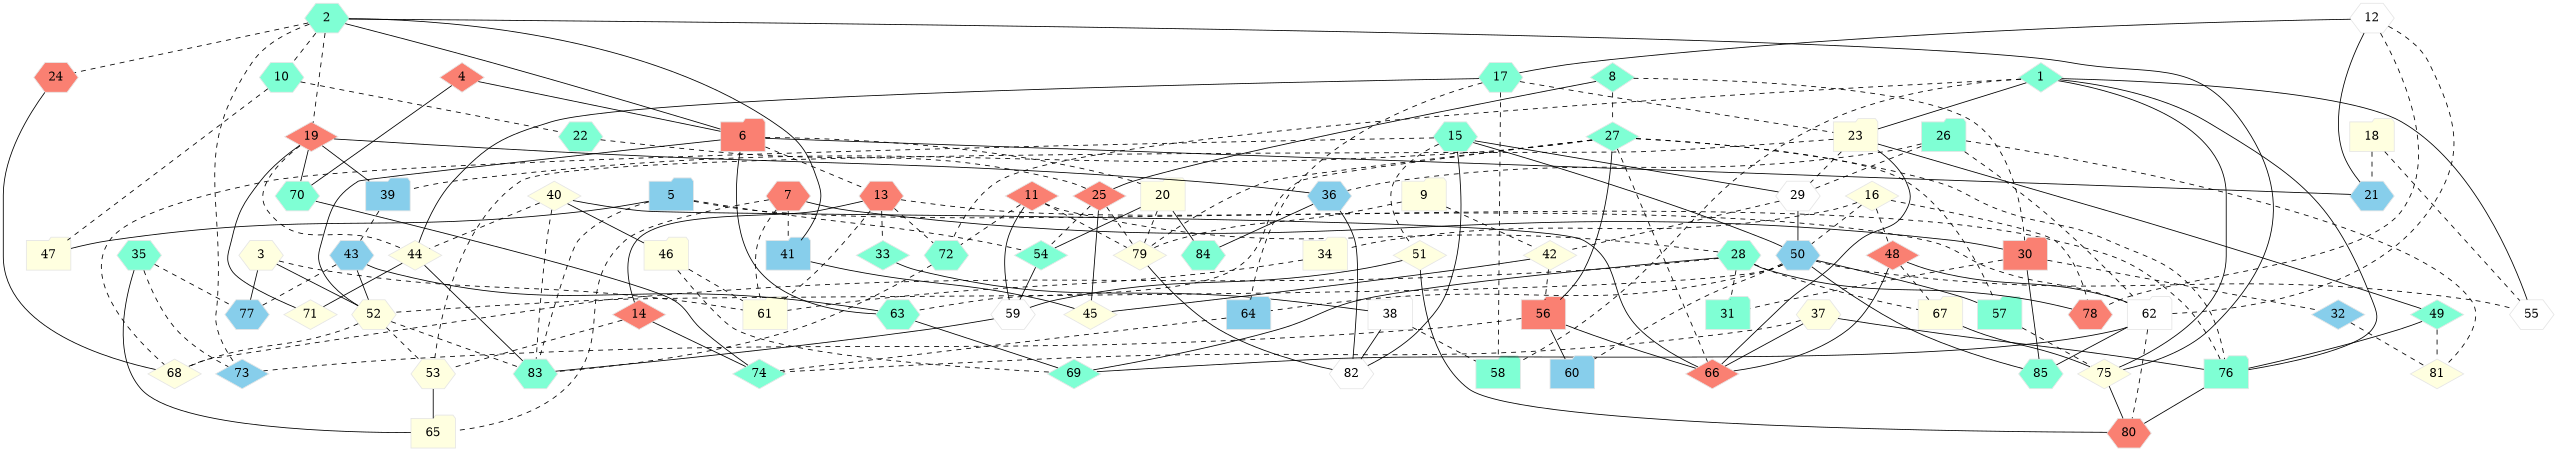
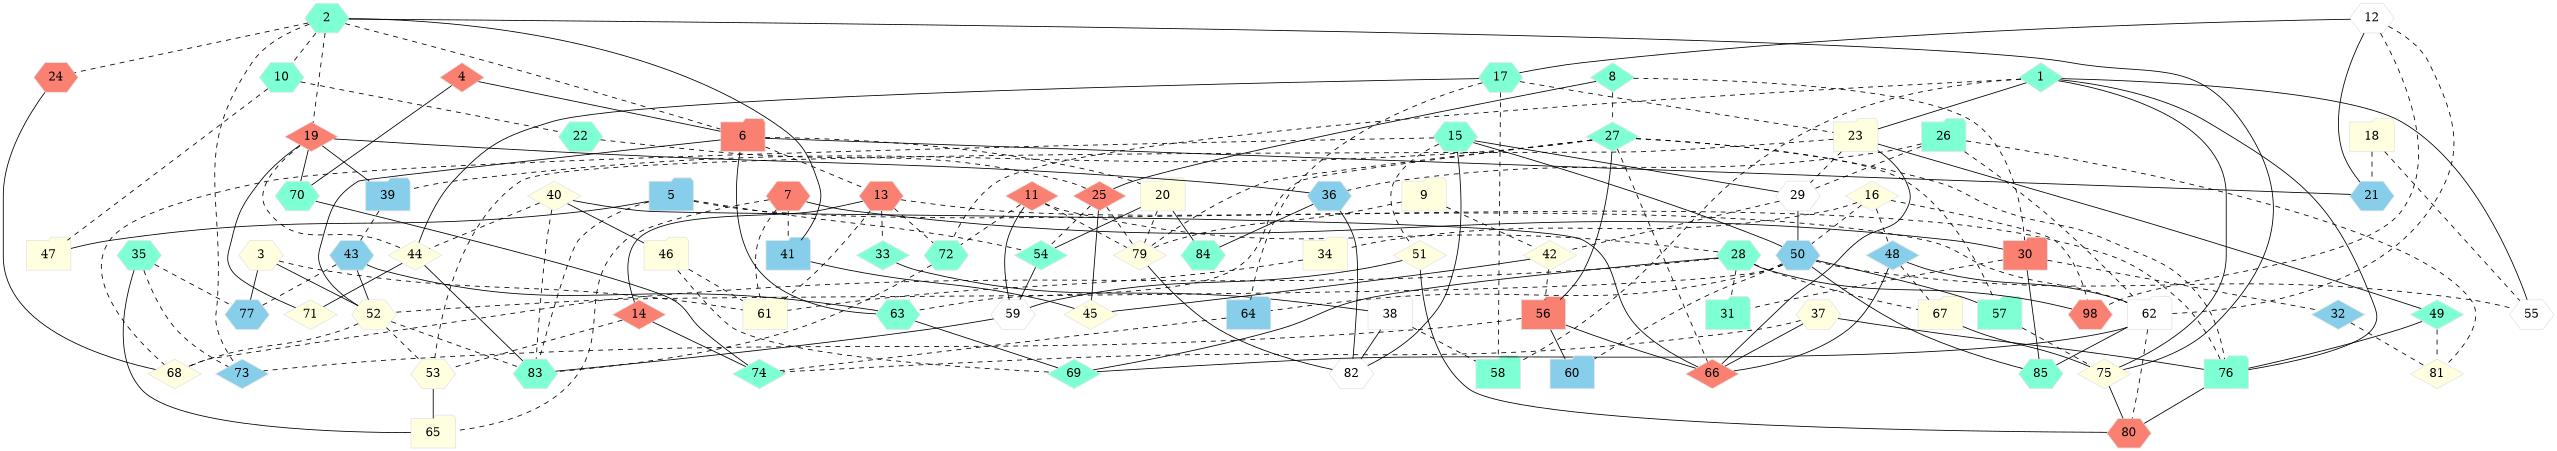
(533, 74) -> (533, 74)
(1893, 255) -> (1893, 255)
(2090, 315) -> (2090, 315)
